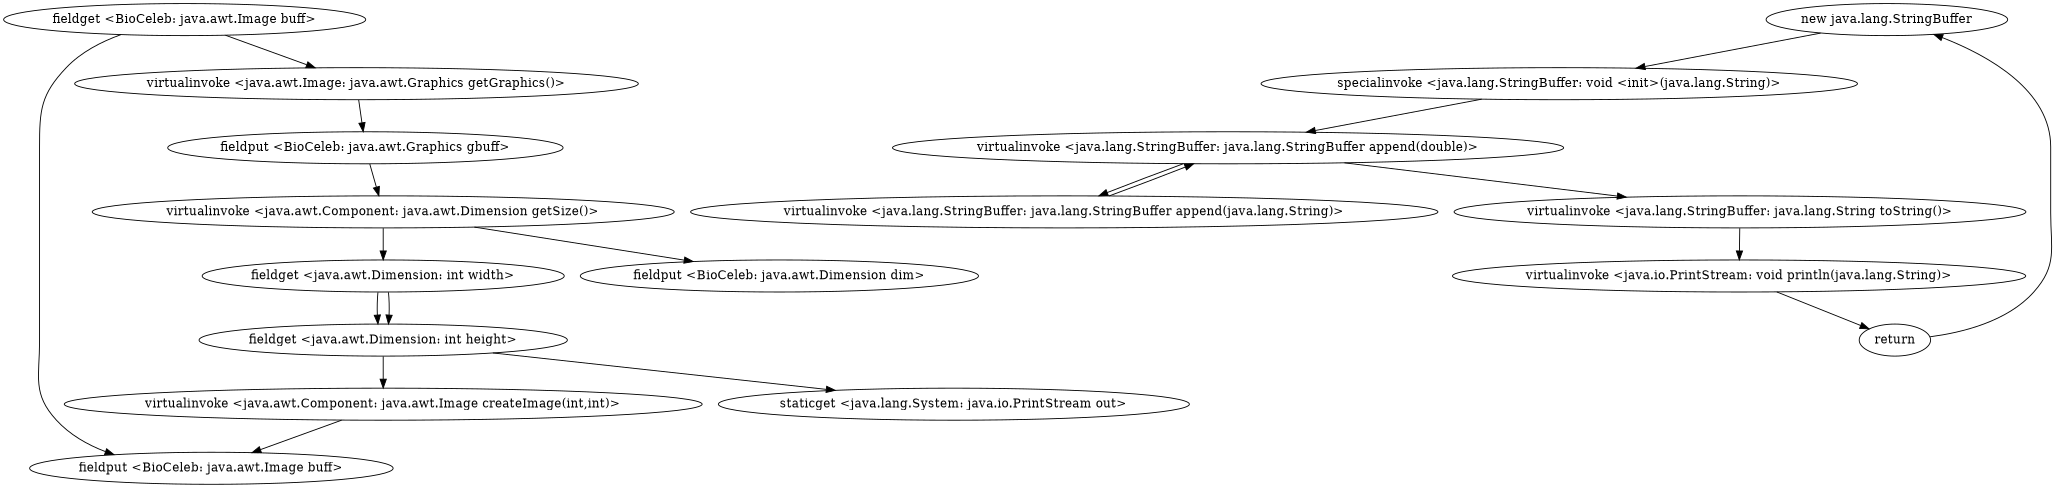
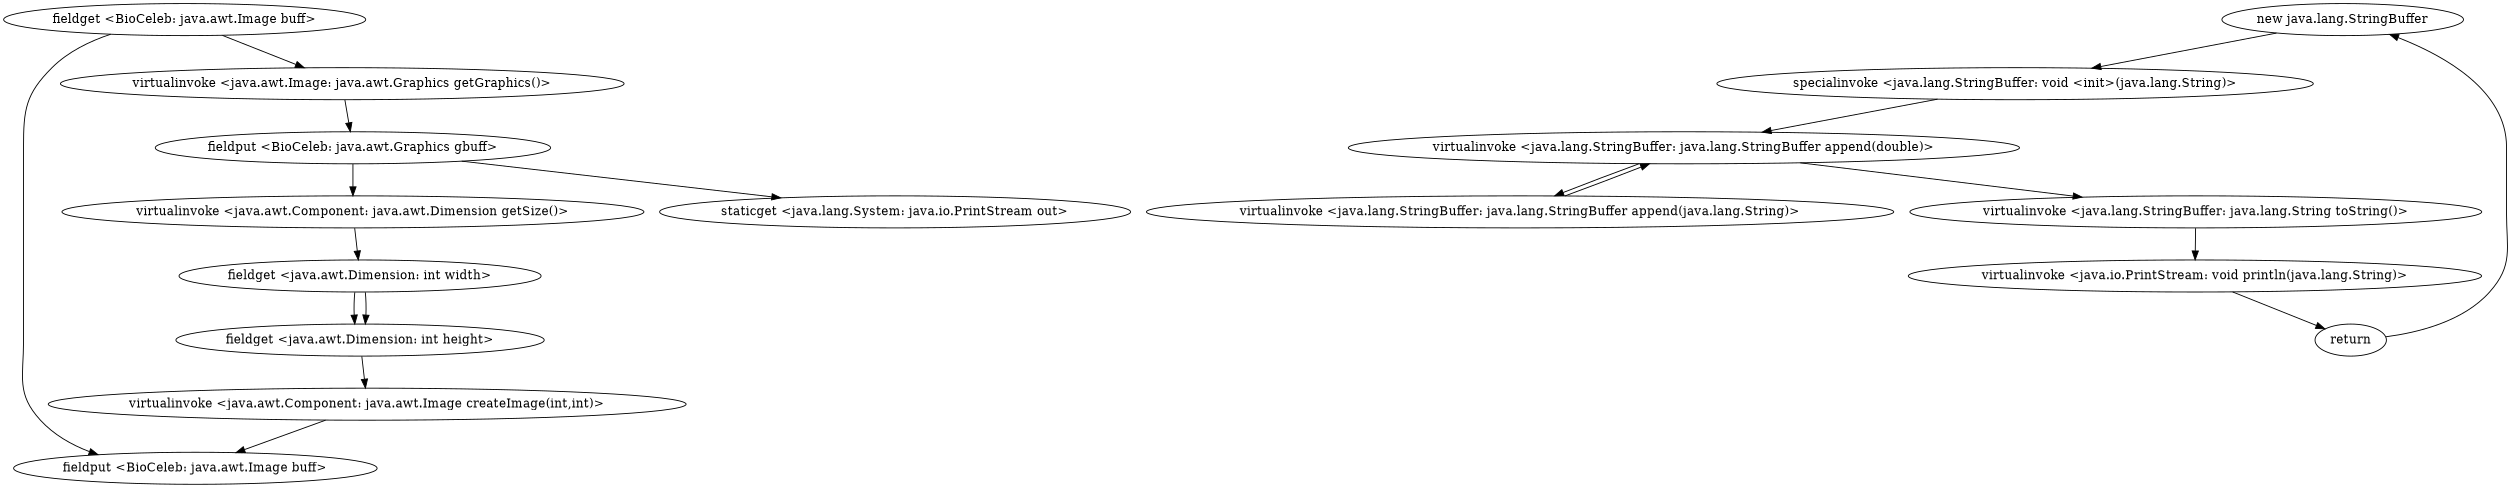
(779, 276) -> none
(660, 371) -> (617, 179)
